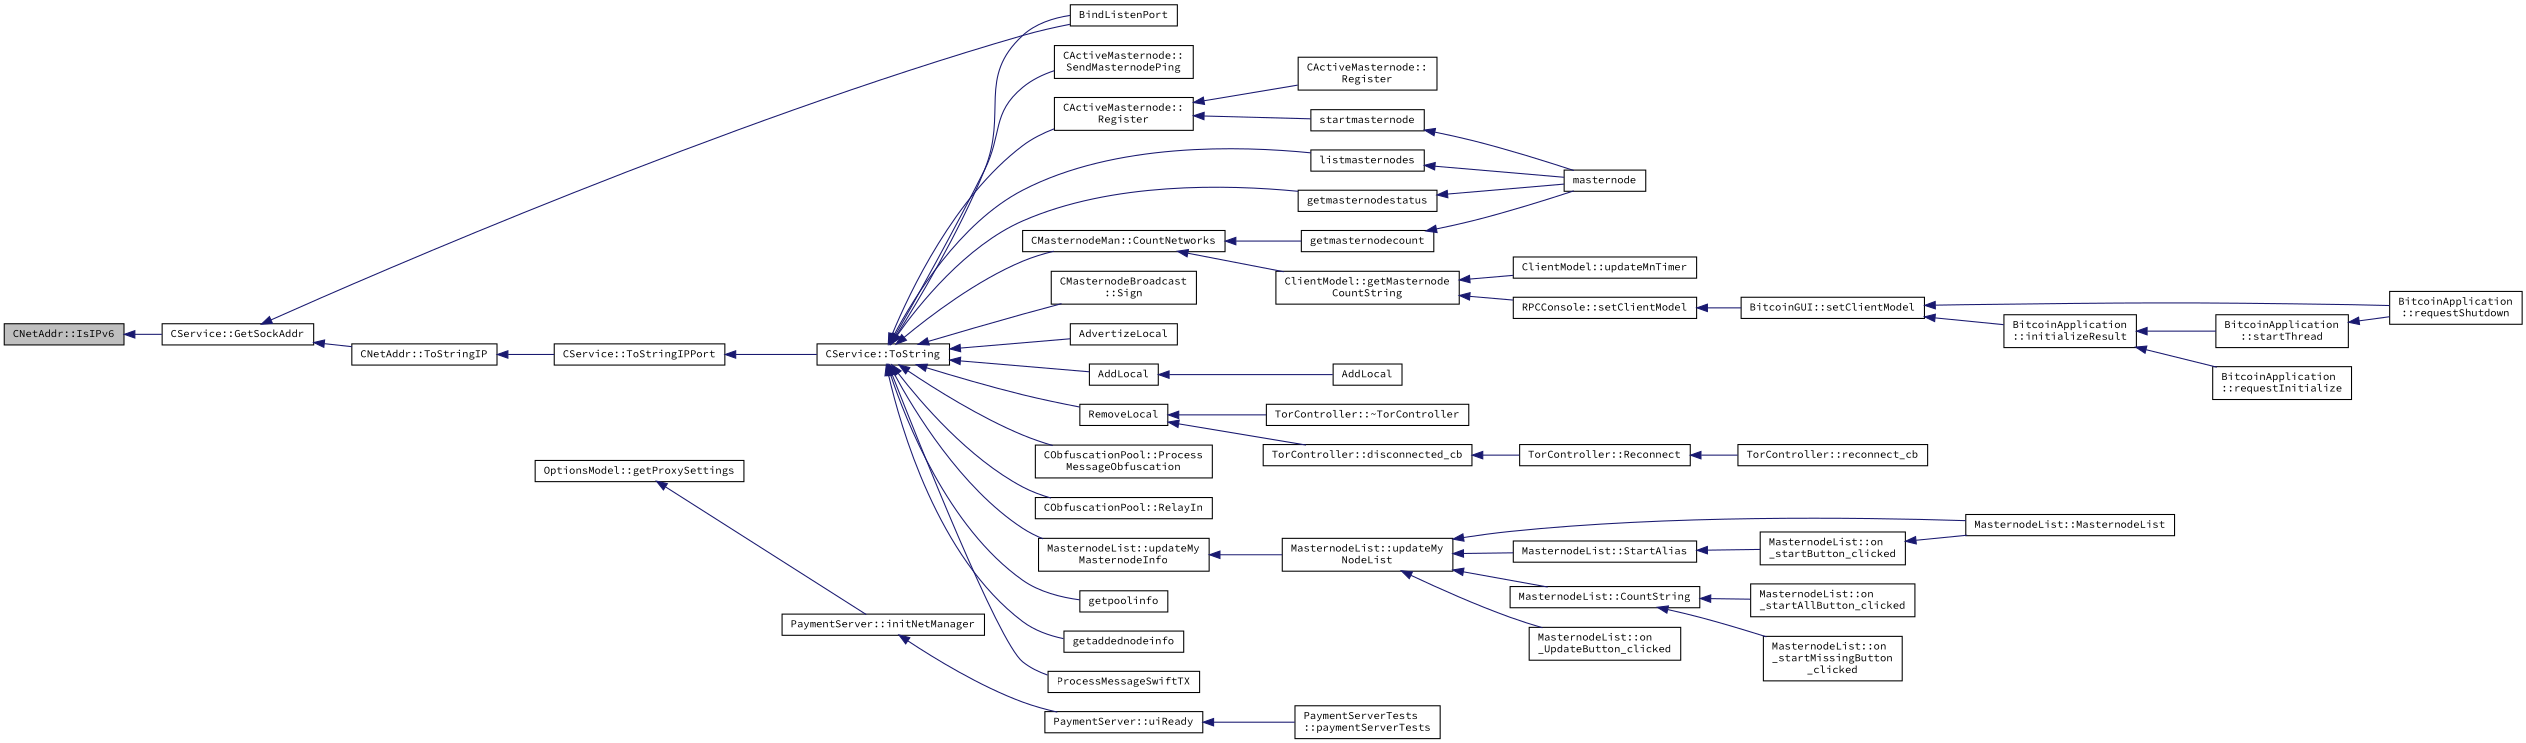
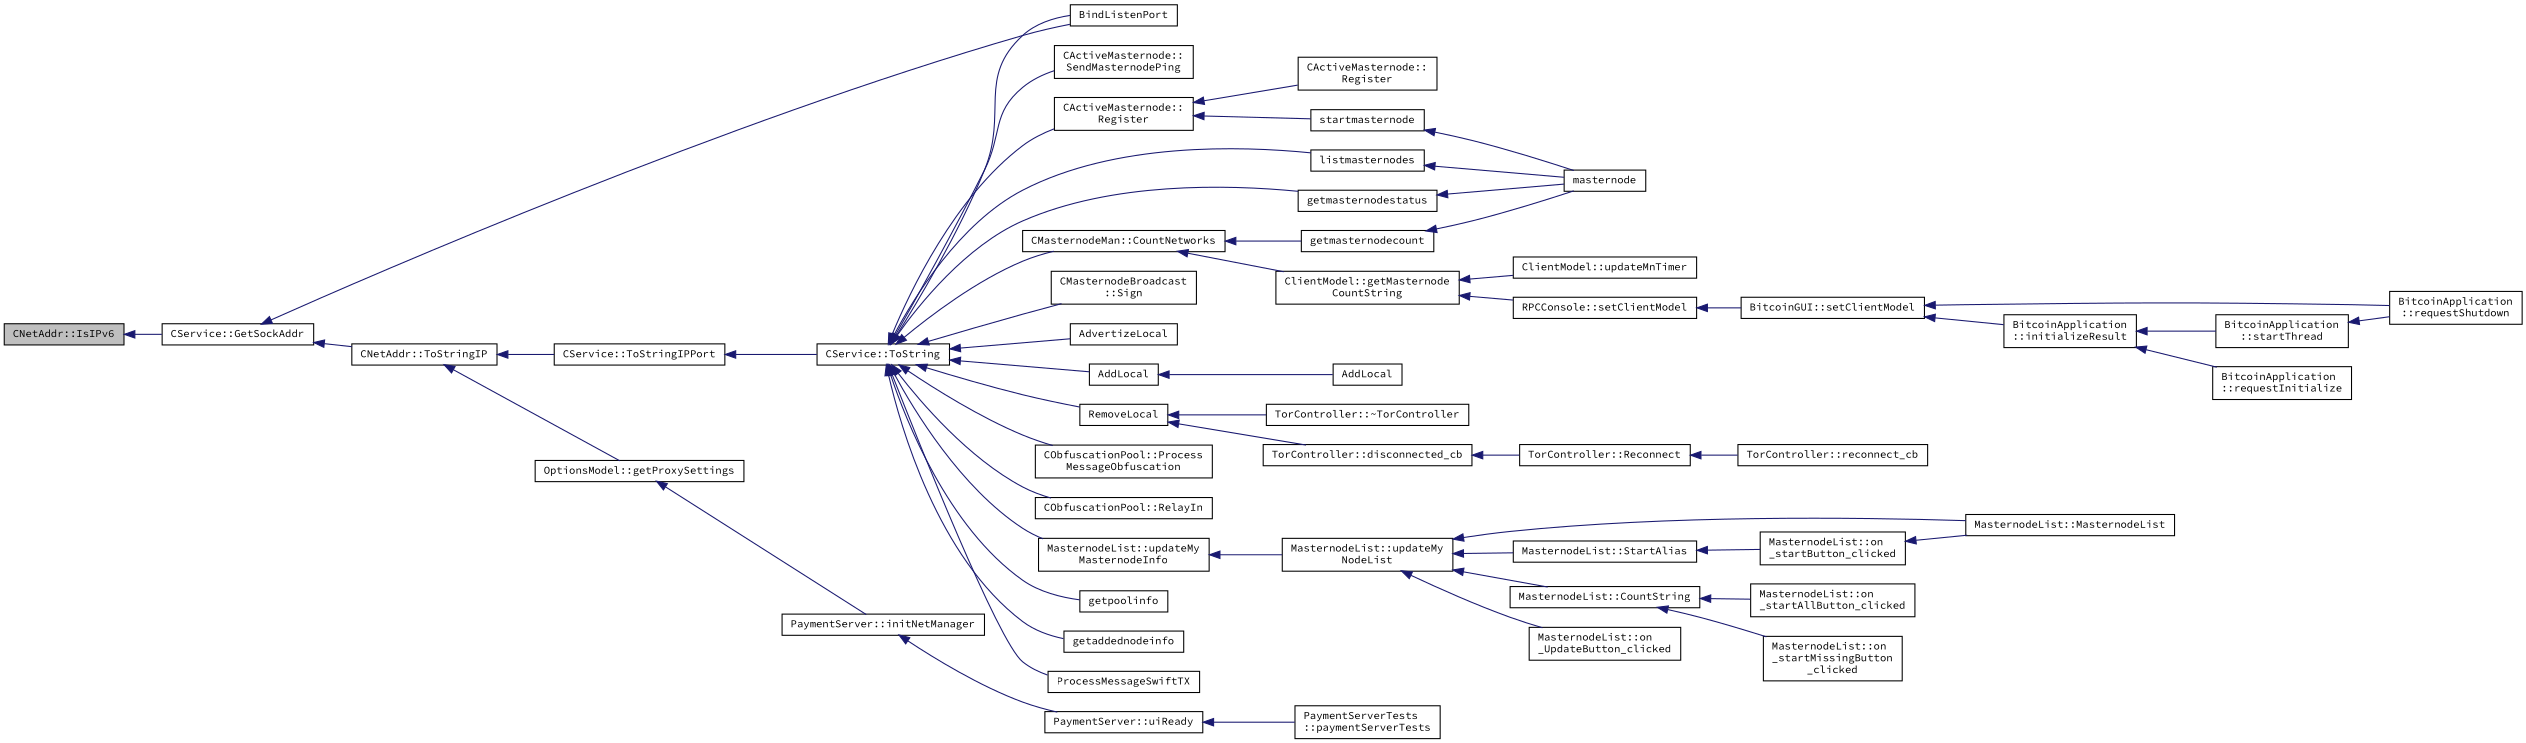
none -> (537, 415)
